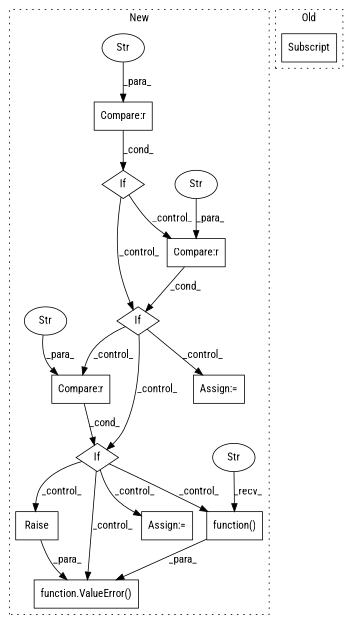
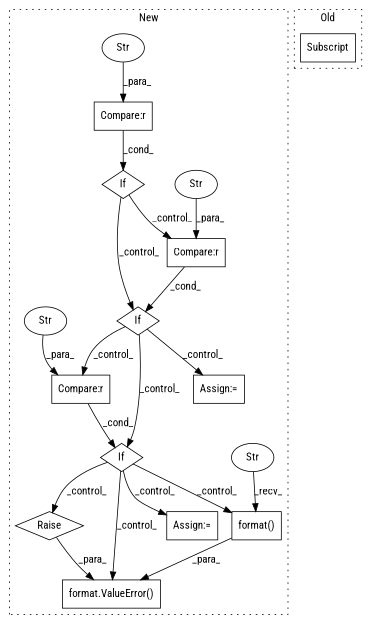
(37, 526) -> (49, 526)
(235, 526) -> (257, 526)
(86, 594) -> (111, 594)
